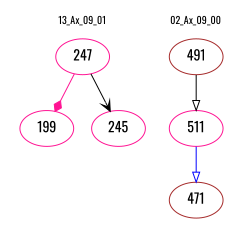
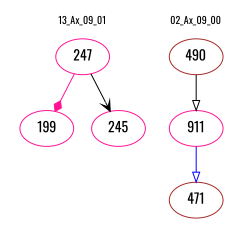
(196, 57) -> (196, 57)
(196, 128) -> (196, 128)
